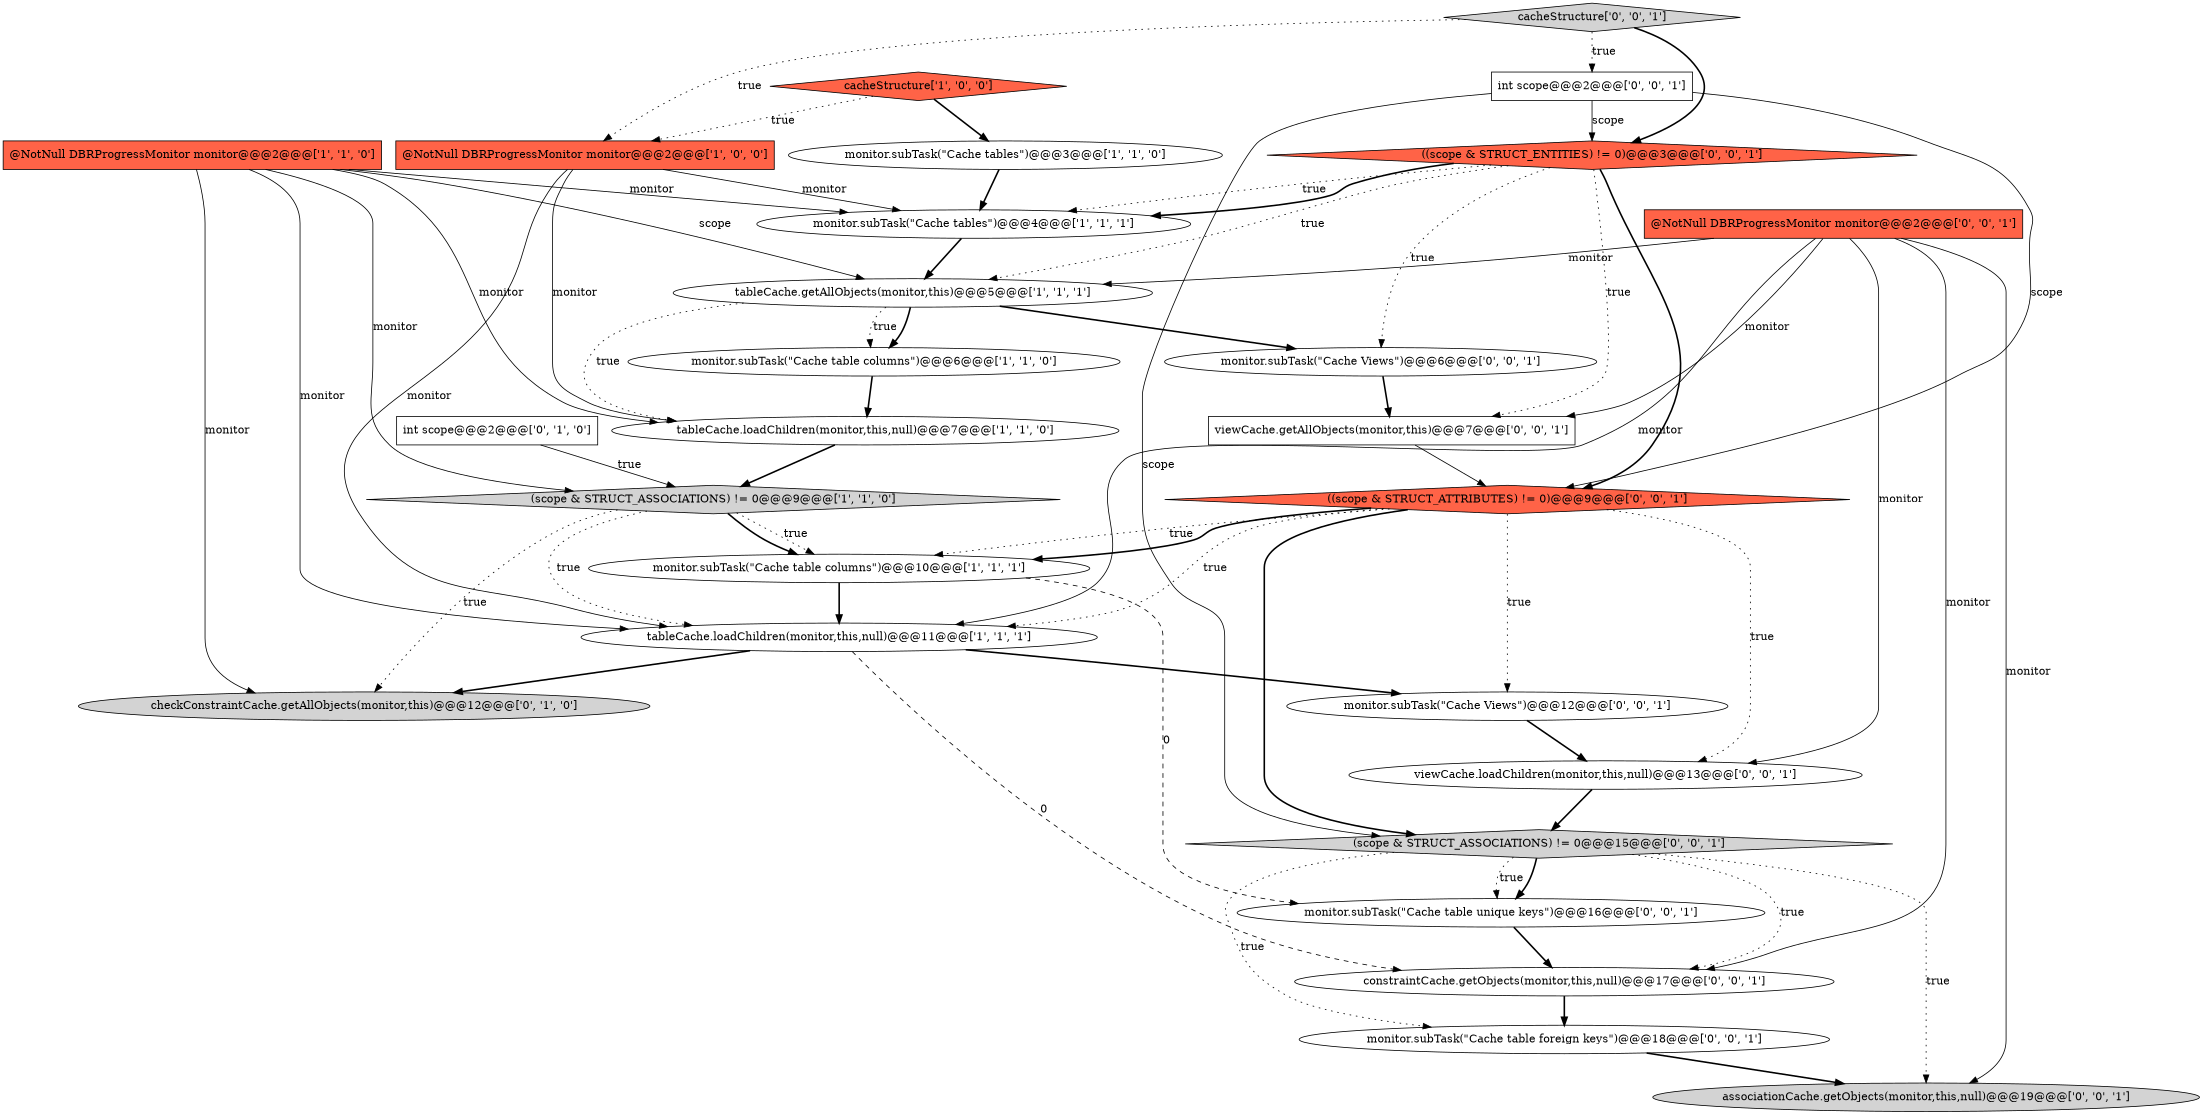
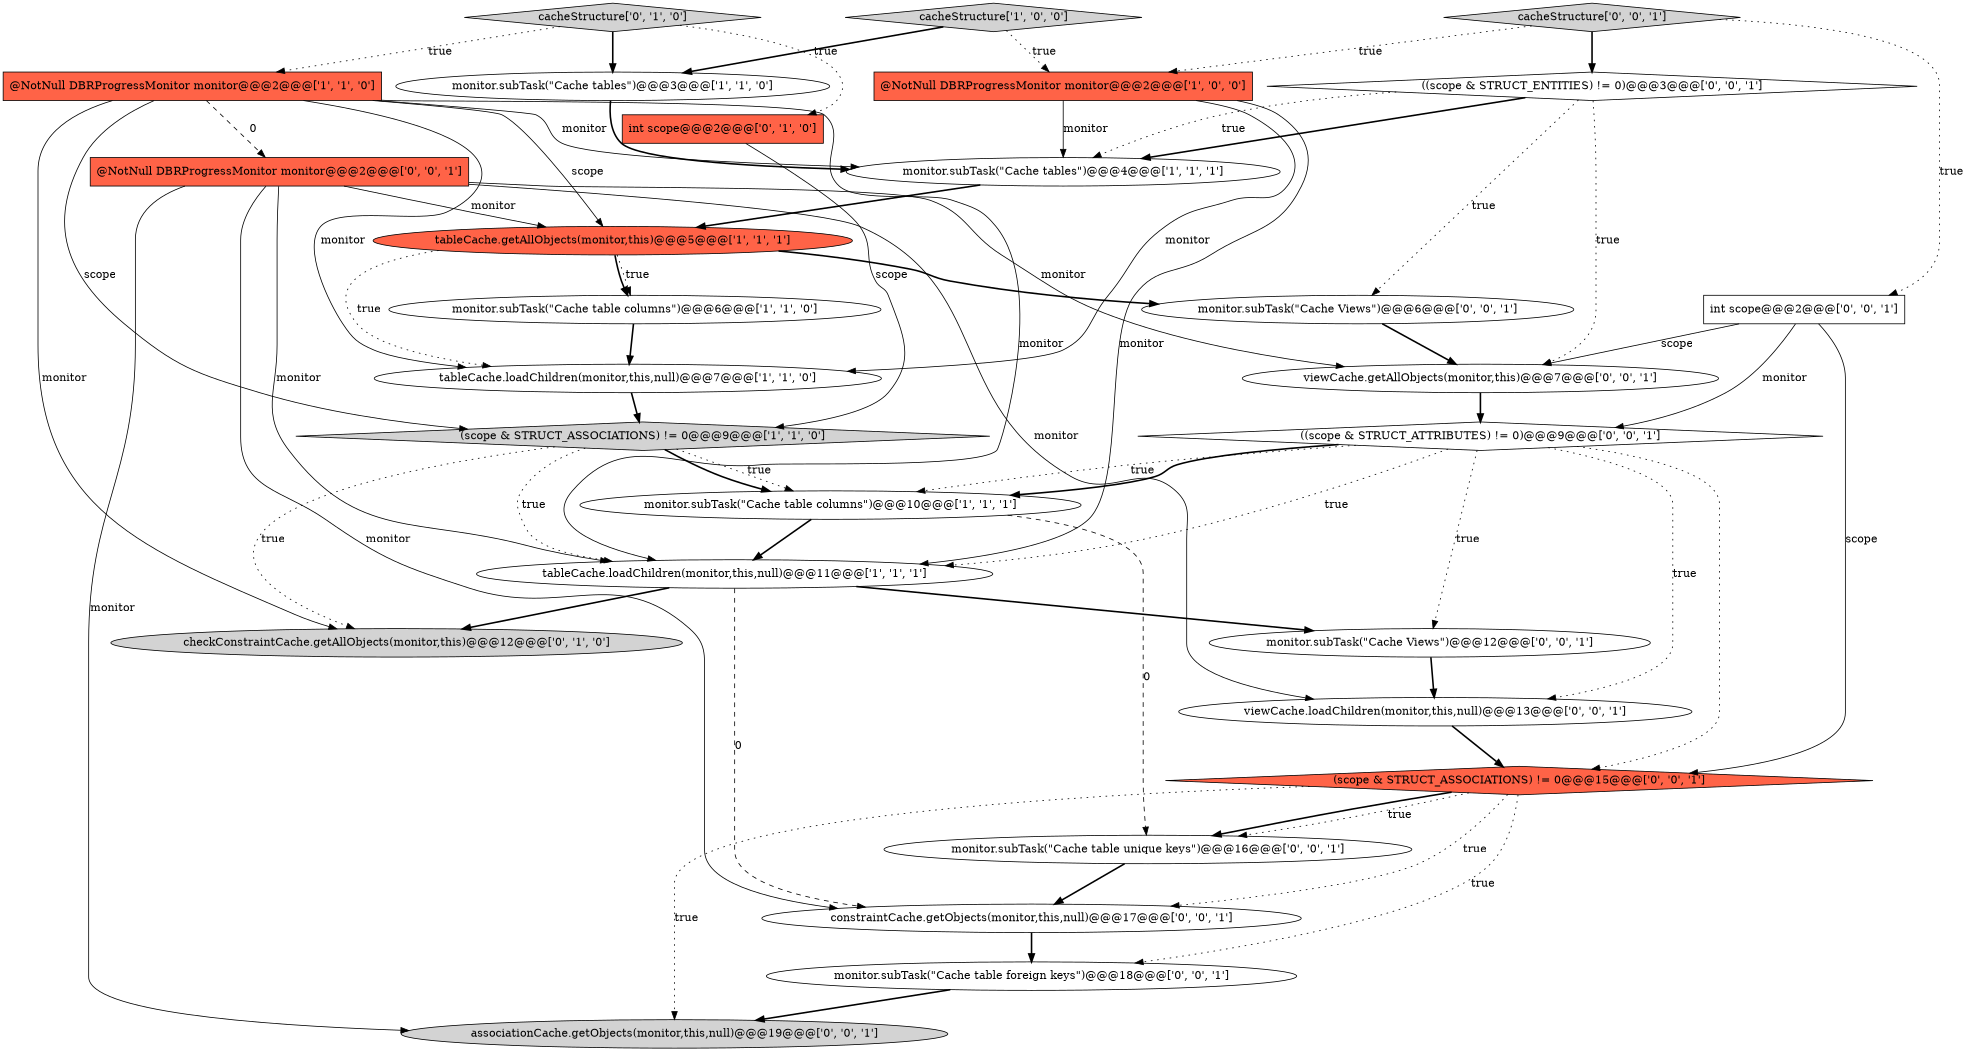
none -> (613, 17)
(918, 86) -> (994, 17)
(1592, 117) -> (1645, 343)
none -> (233, 126)
(1592, 155) -> (1592, 86)
(1253, 224) -> none
(913, 293) -> (613, 241)
(2047, 293) -> (1785, 378)
(395, 327) -> (100, 275)
(1677, 339) -> none
(497, 431) -> (723, 129)
(1392, 431) -> (1480, 378)
(1447, 464) -> (1480, 403)
(630, 465) -> (892, 275)
(1507, 500) -> (1480, 436)
(1264, 672) -> (1720, 597)
(1539, 844) -> (1519, 781)
